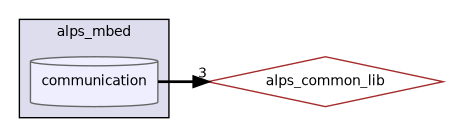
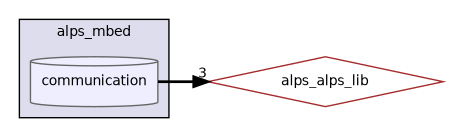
(325, 82) -> (325, 82)
